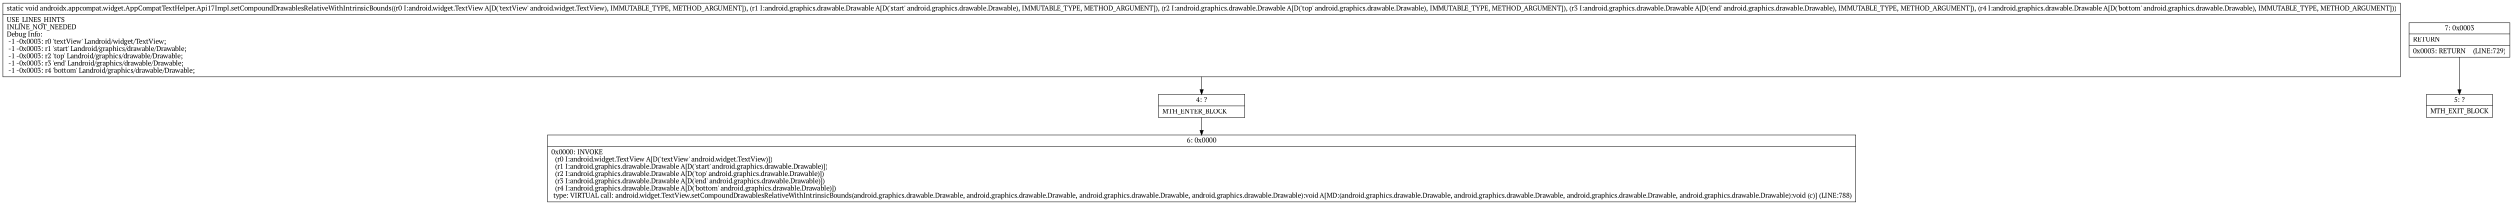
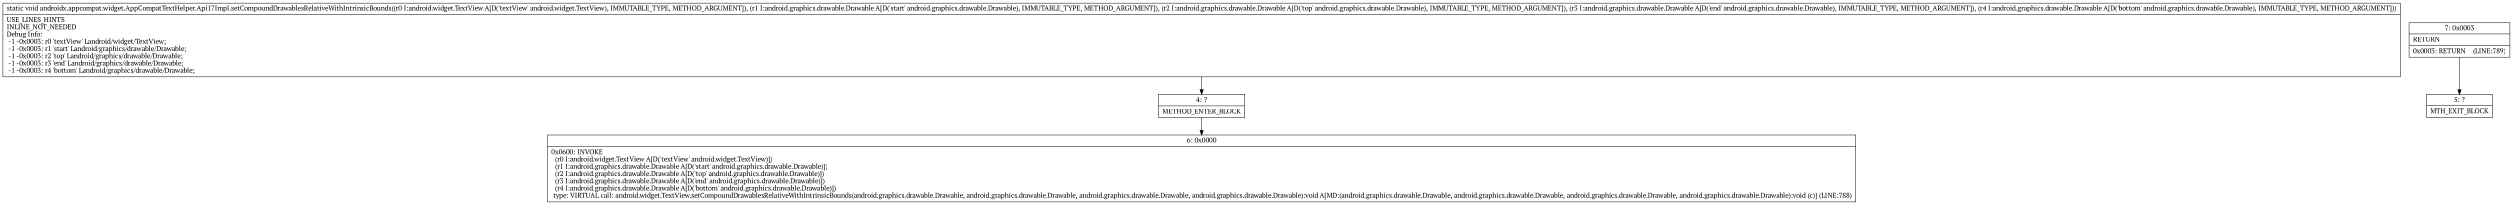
(2459, 51) -> (2459, 51)
(1195, 111) -> (1202, 111)
(579, 152) -> (579, 152)
